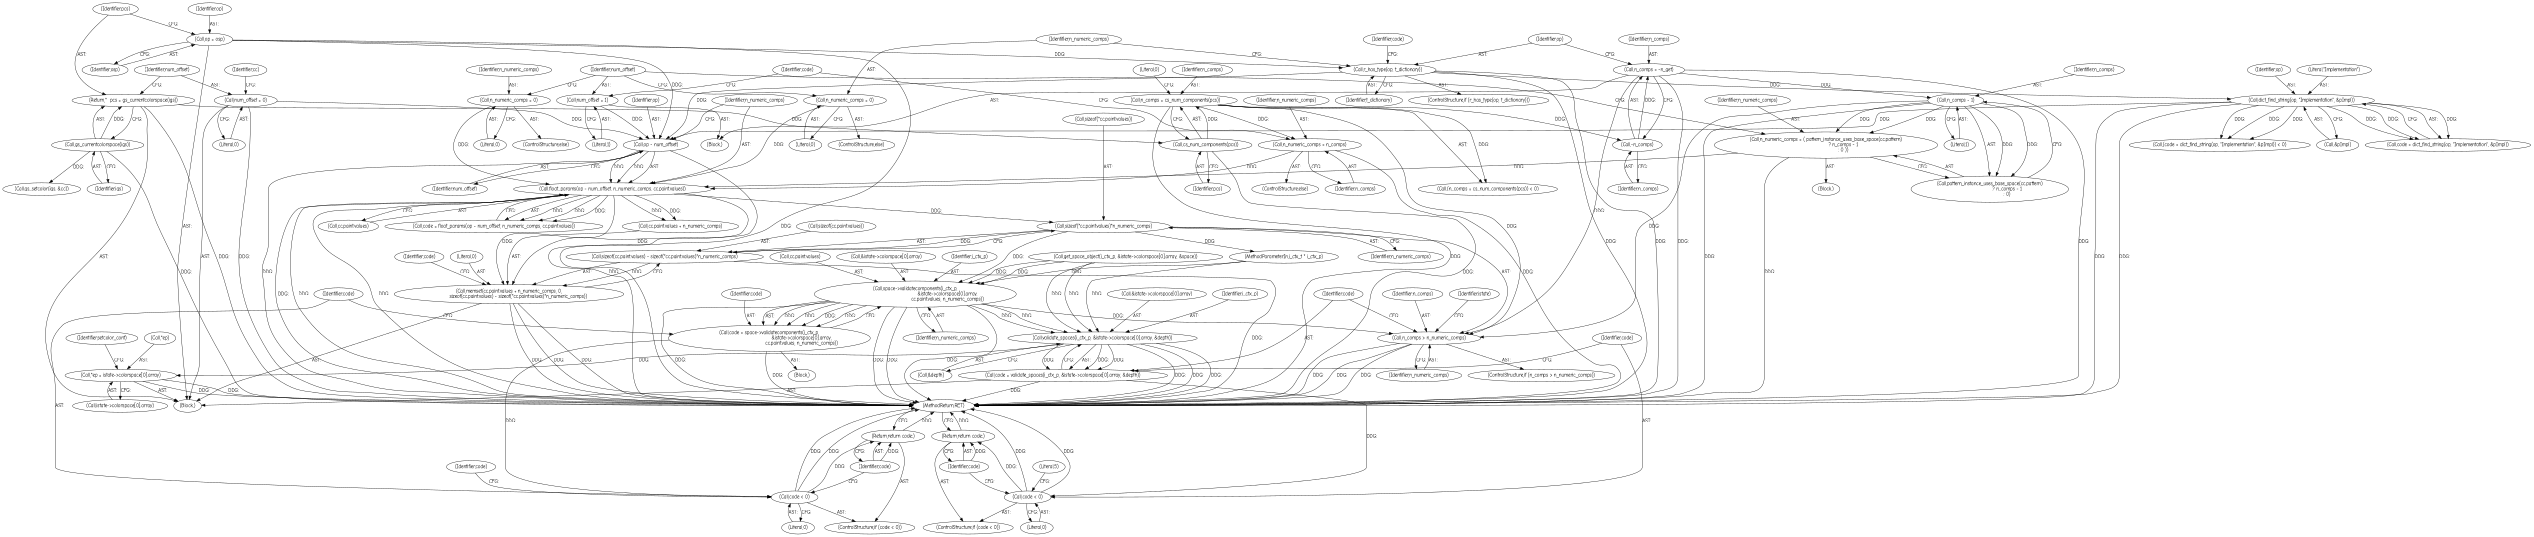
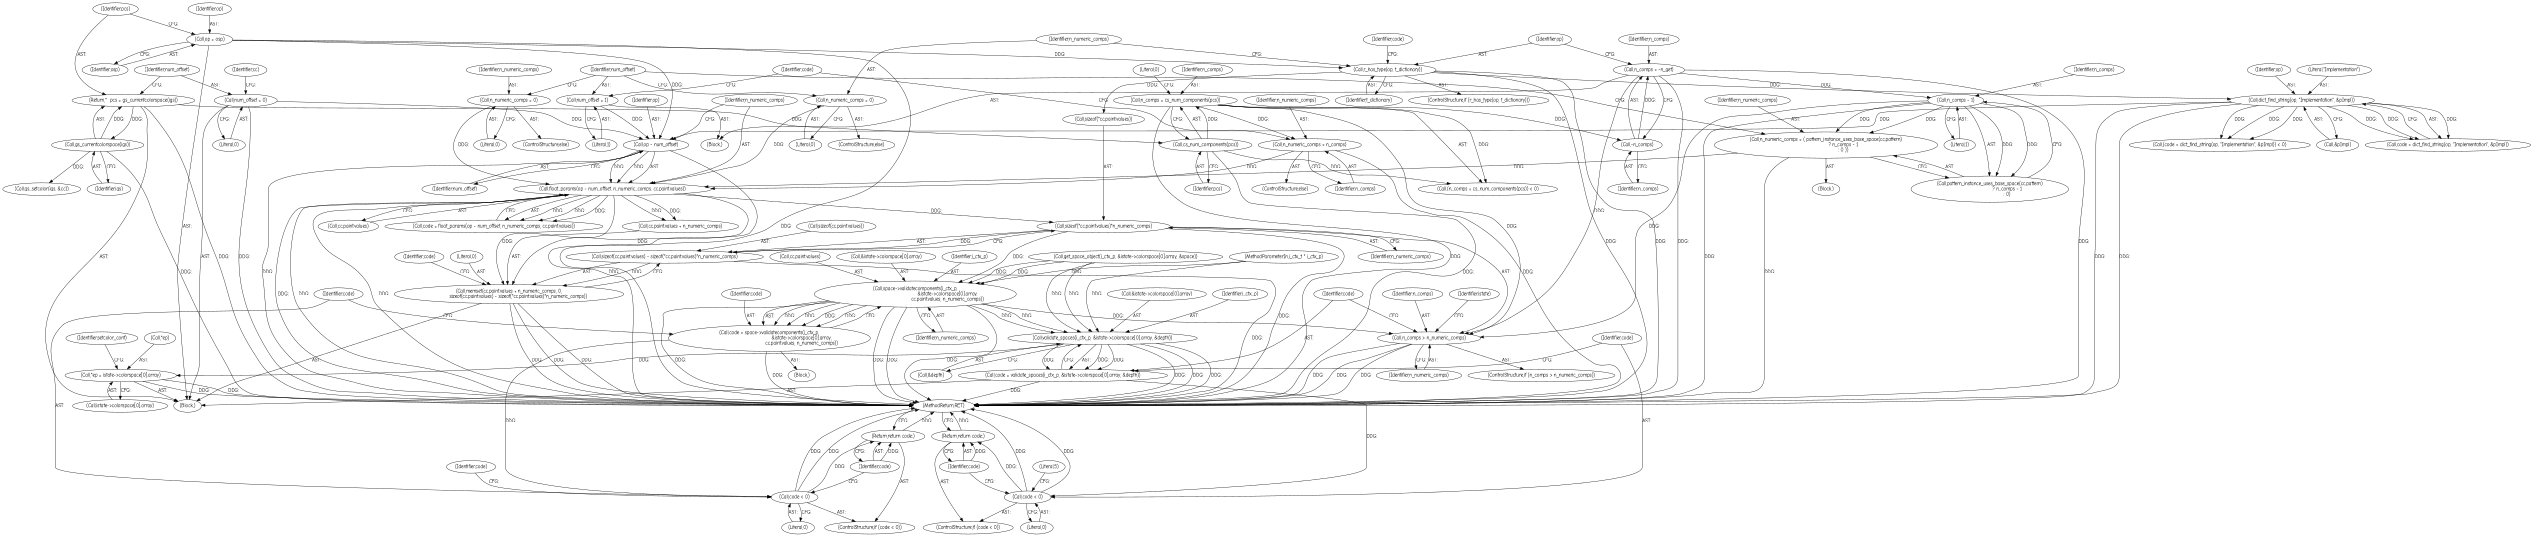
(993, 82) -> (1248, 76)
(138, 119) -> (138, 119)
none -> (1329, 169)
(1193, 241) -> (1268, 344)
